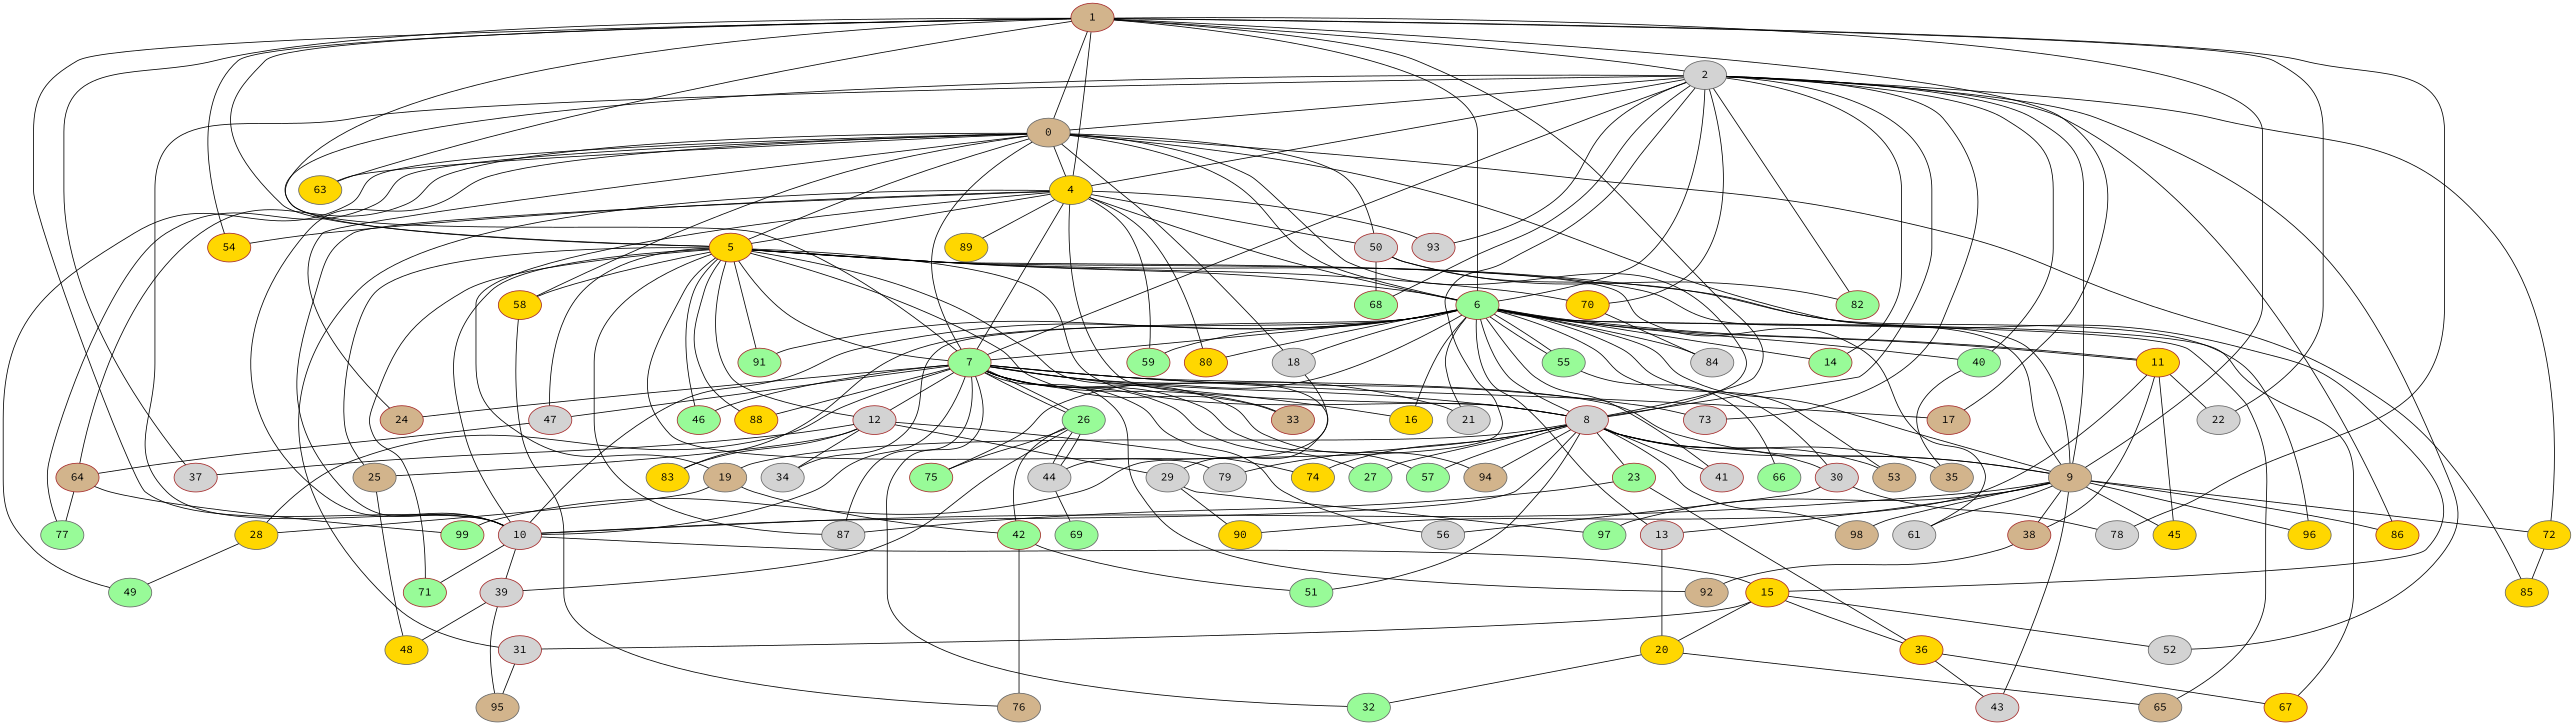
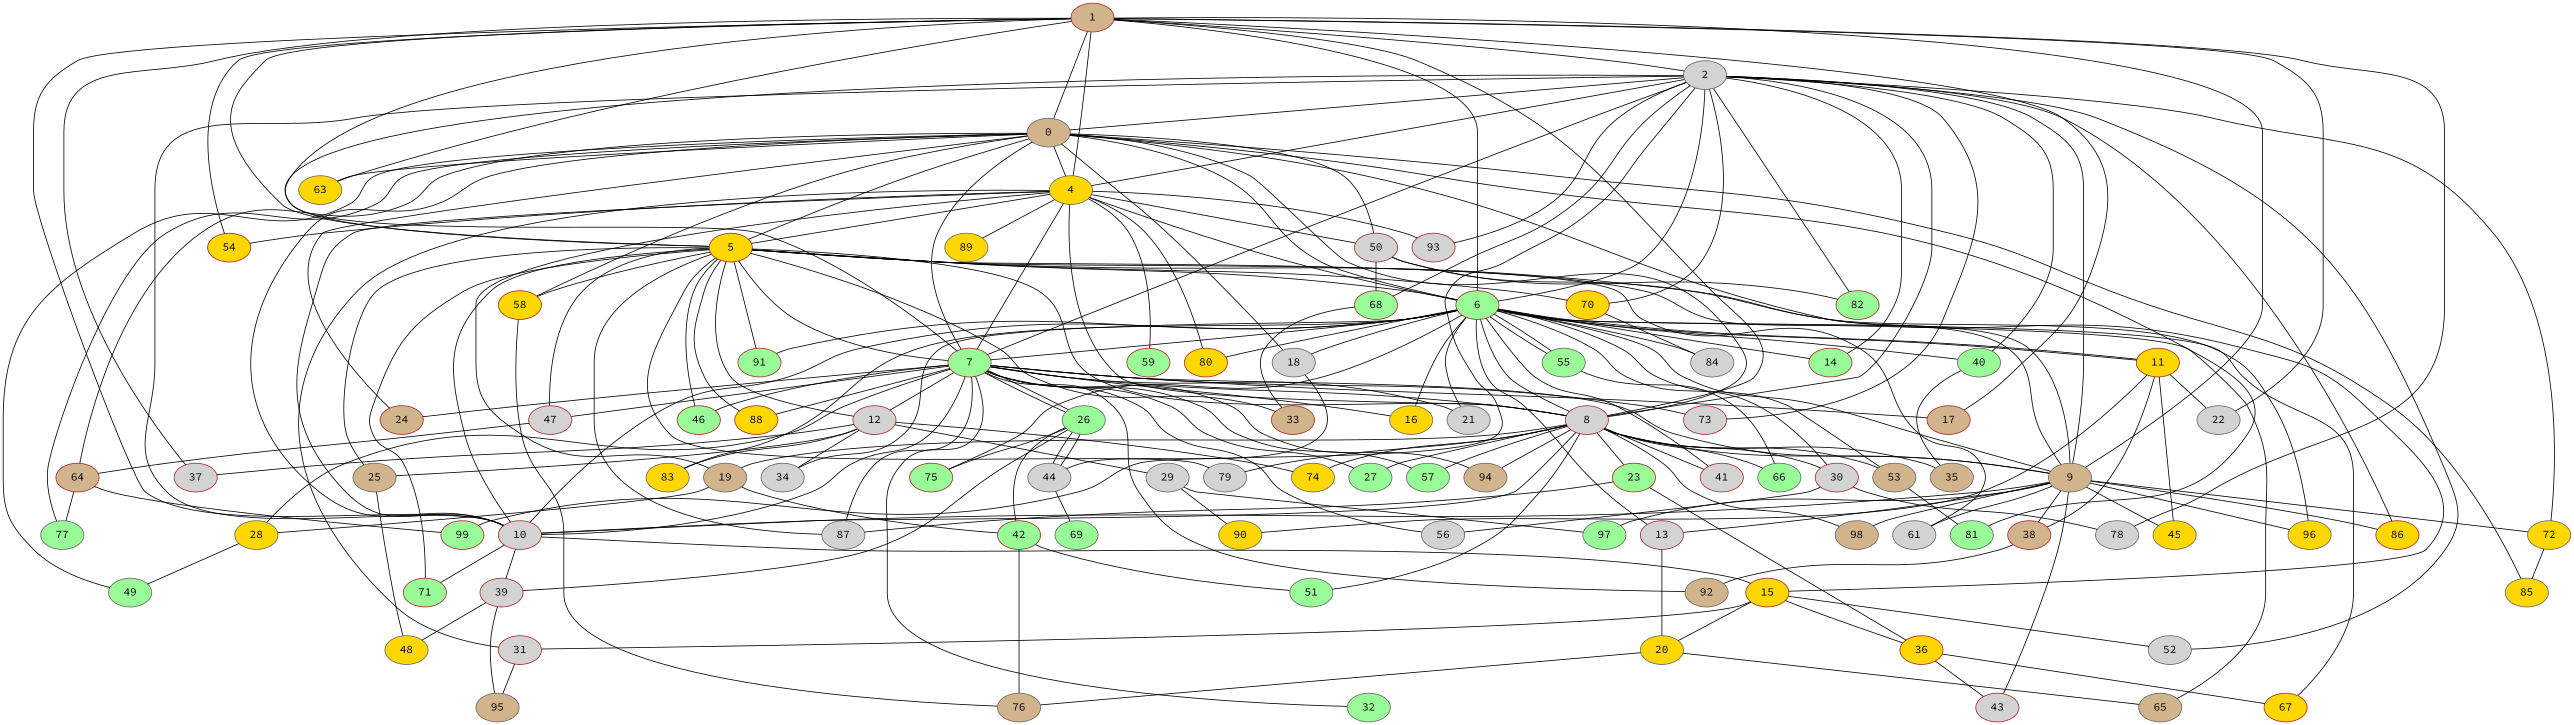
(1310, 328) -> none
(1042, 360) -> none
(1131, 391) -> (1262, 355)
none -> (1684, 448)
none -> (1972, 535)
(1515, 679) -> (1341, 679)
